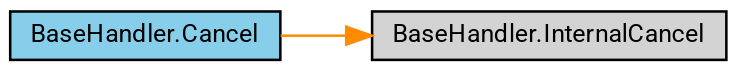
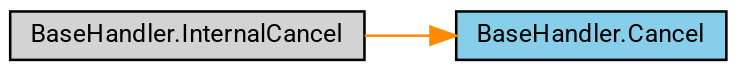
(313, 36) -> (397, 36)
